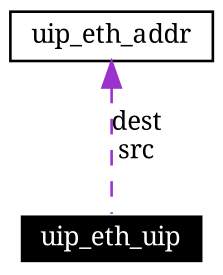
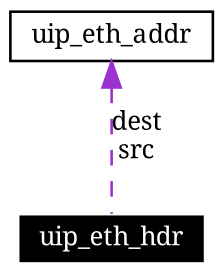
(112, 239) -> (112, 239)
